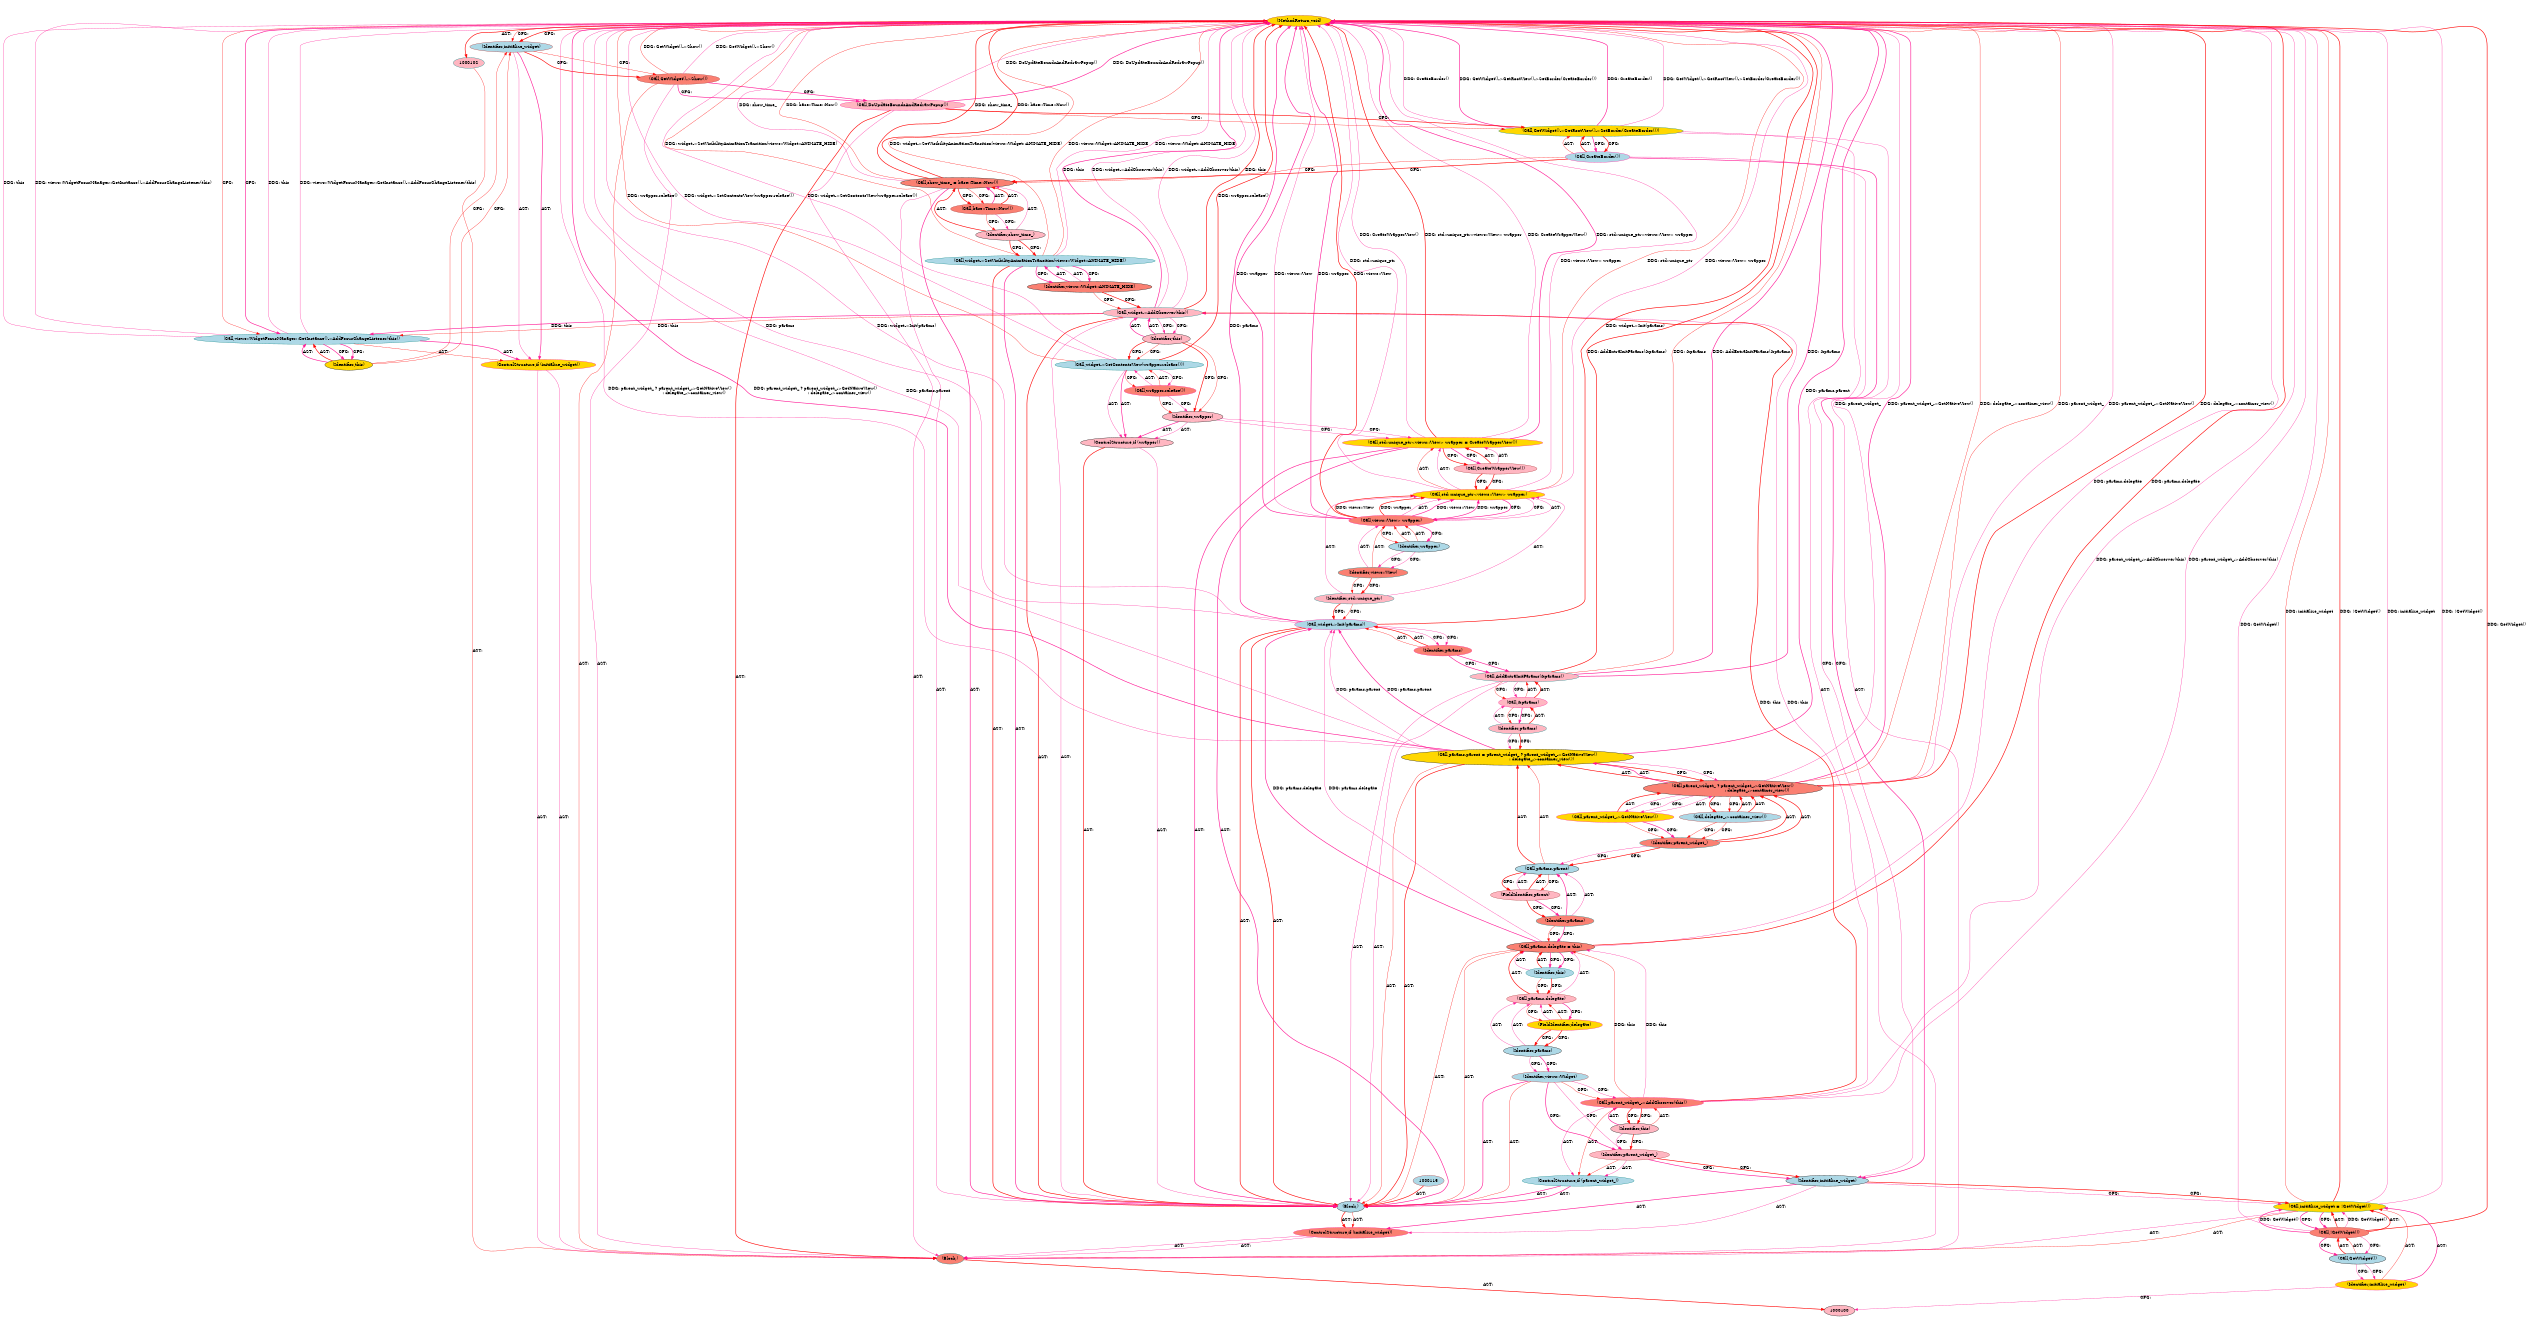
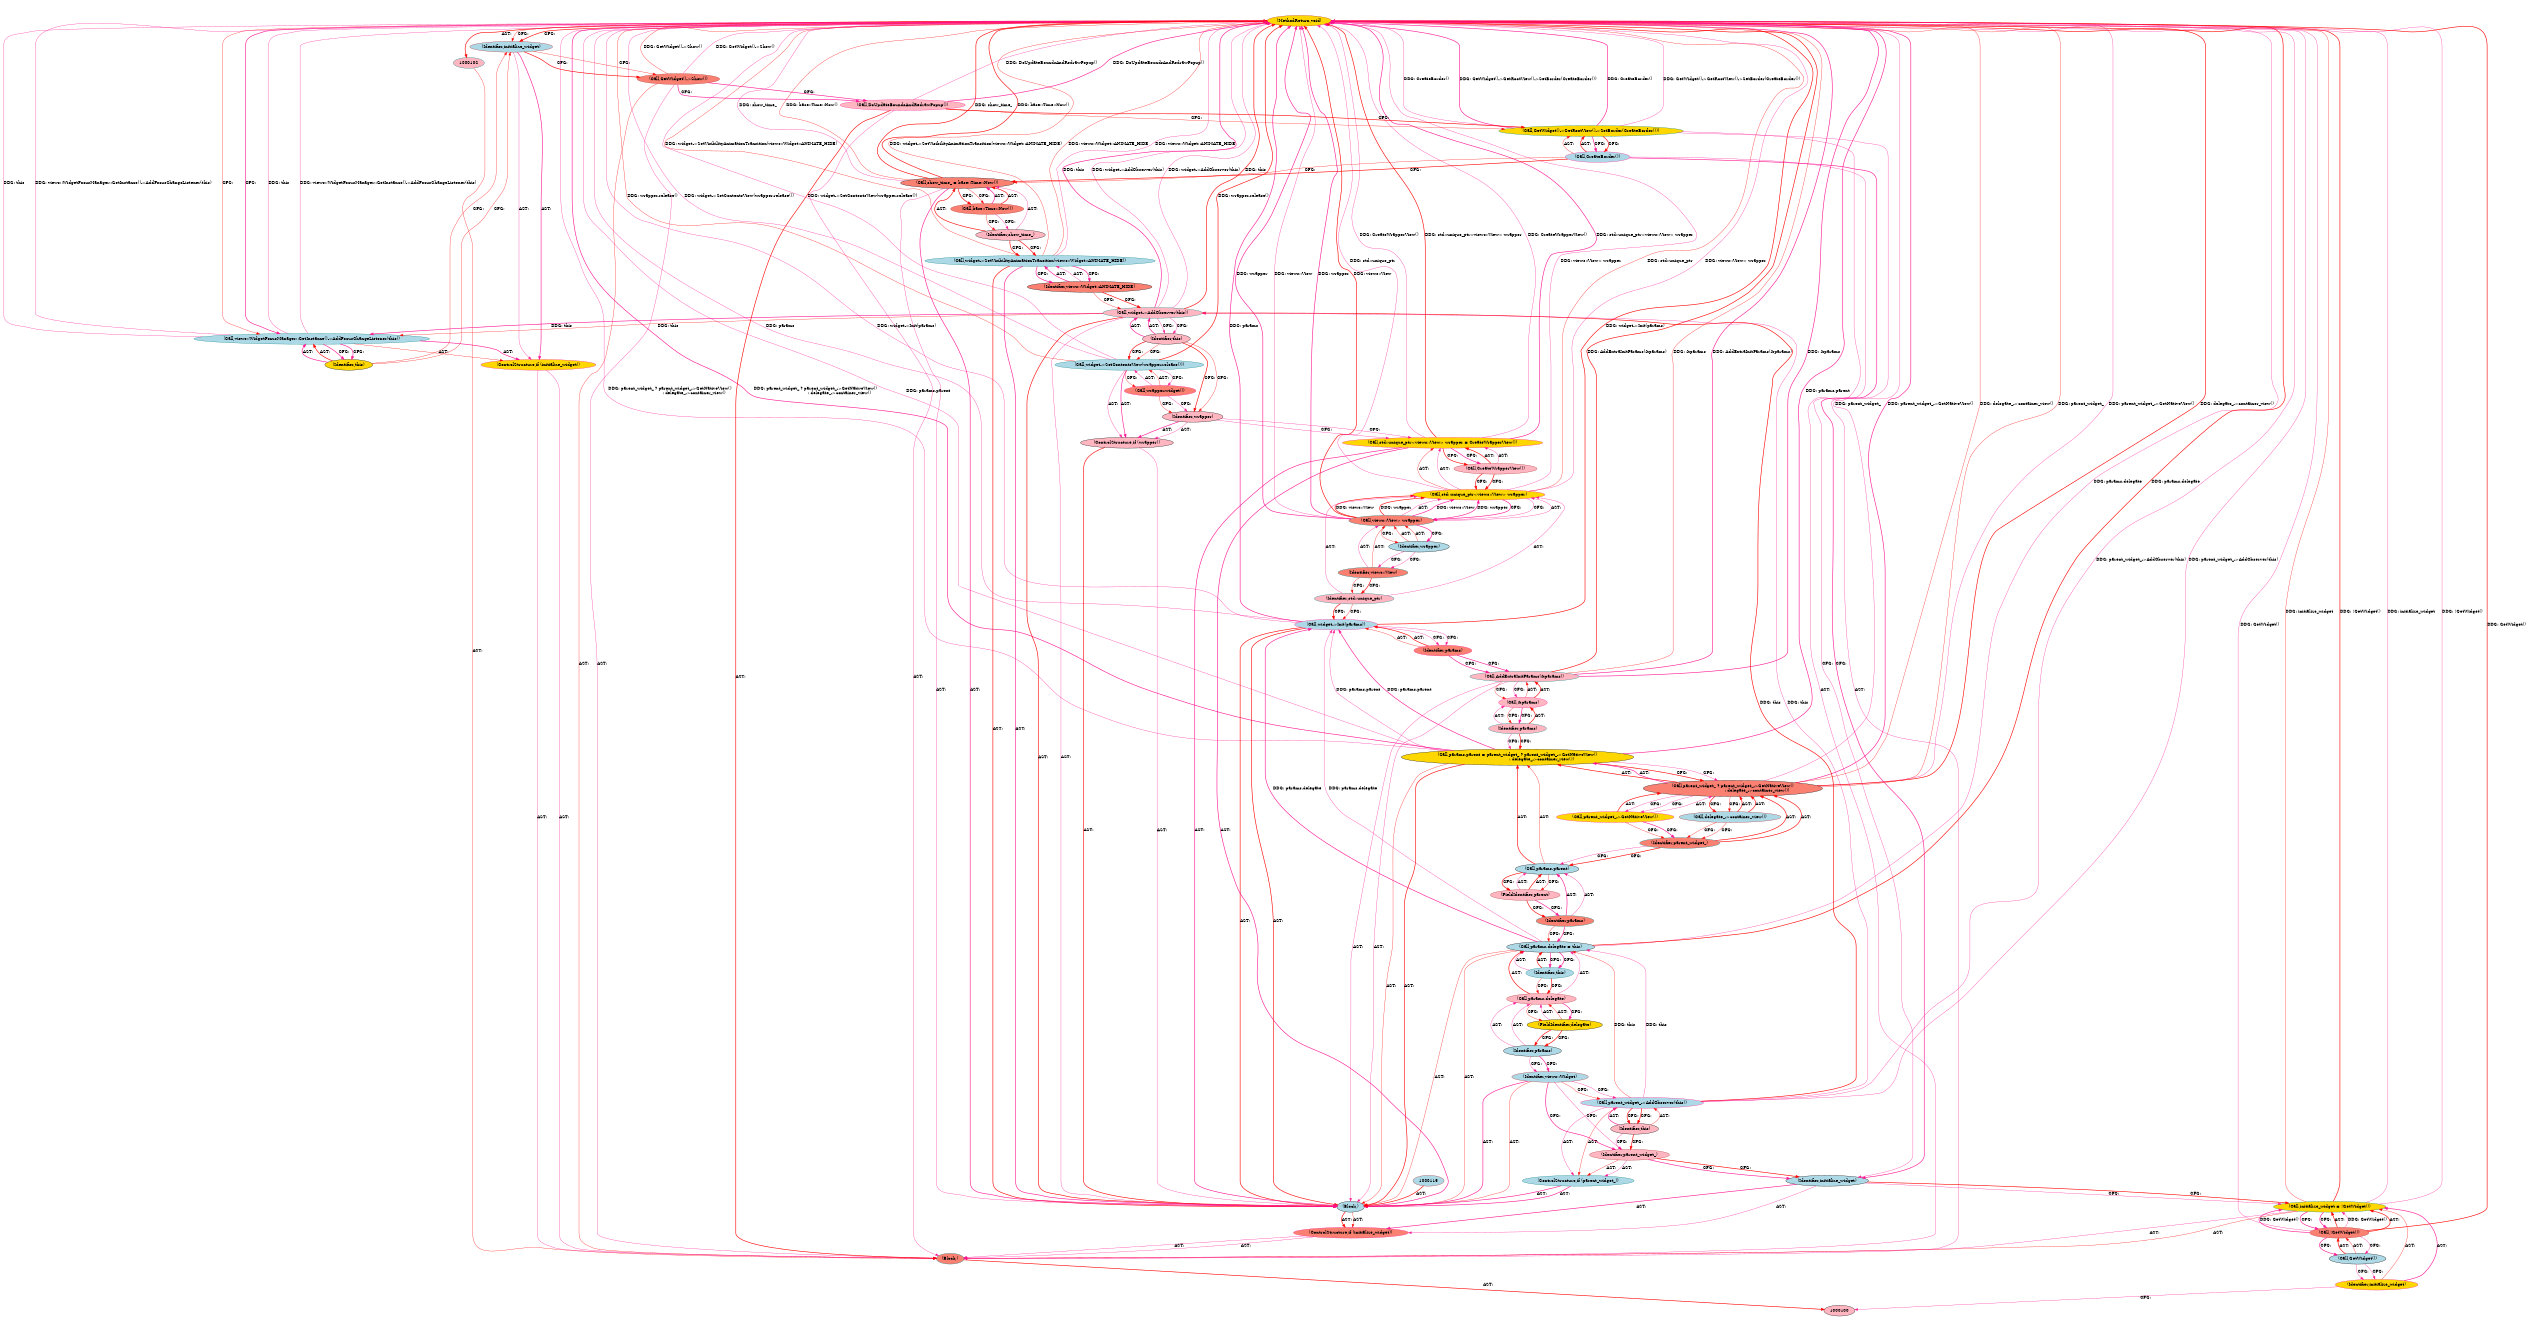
(1160, 391) -> (1160, 391)
(1392, 521) -> (1392, 521)
(1551, 947) -> (1551, 947)
(1565, 1025) -> (1565, 1025)
(1642, 1103) -> (1642, 1103)
